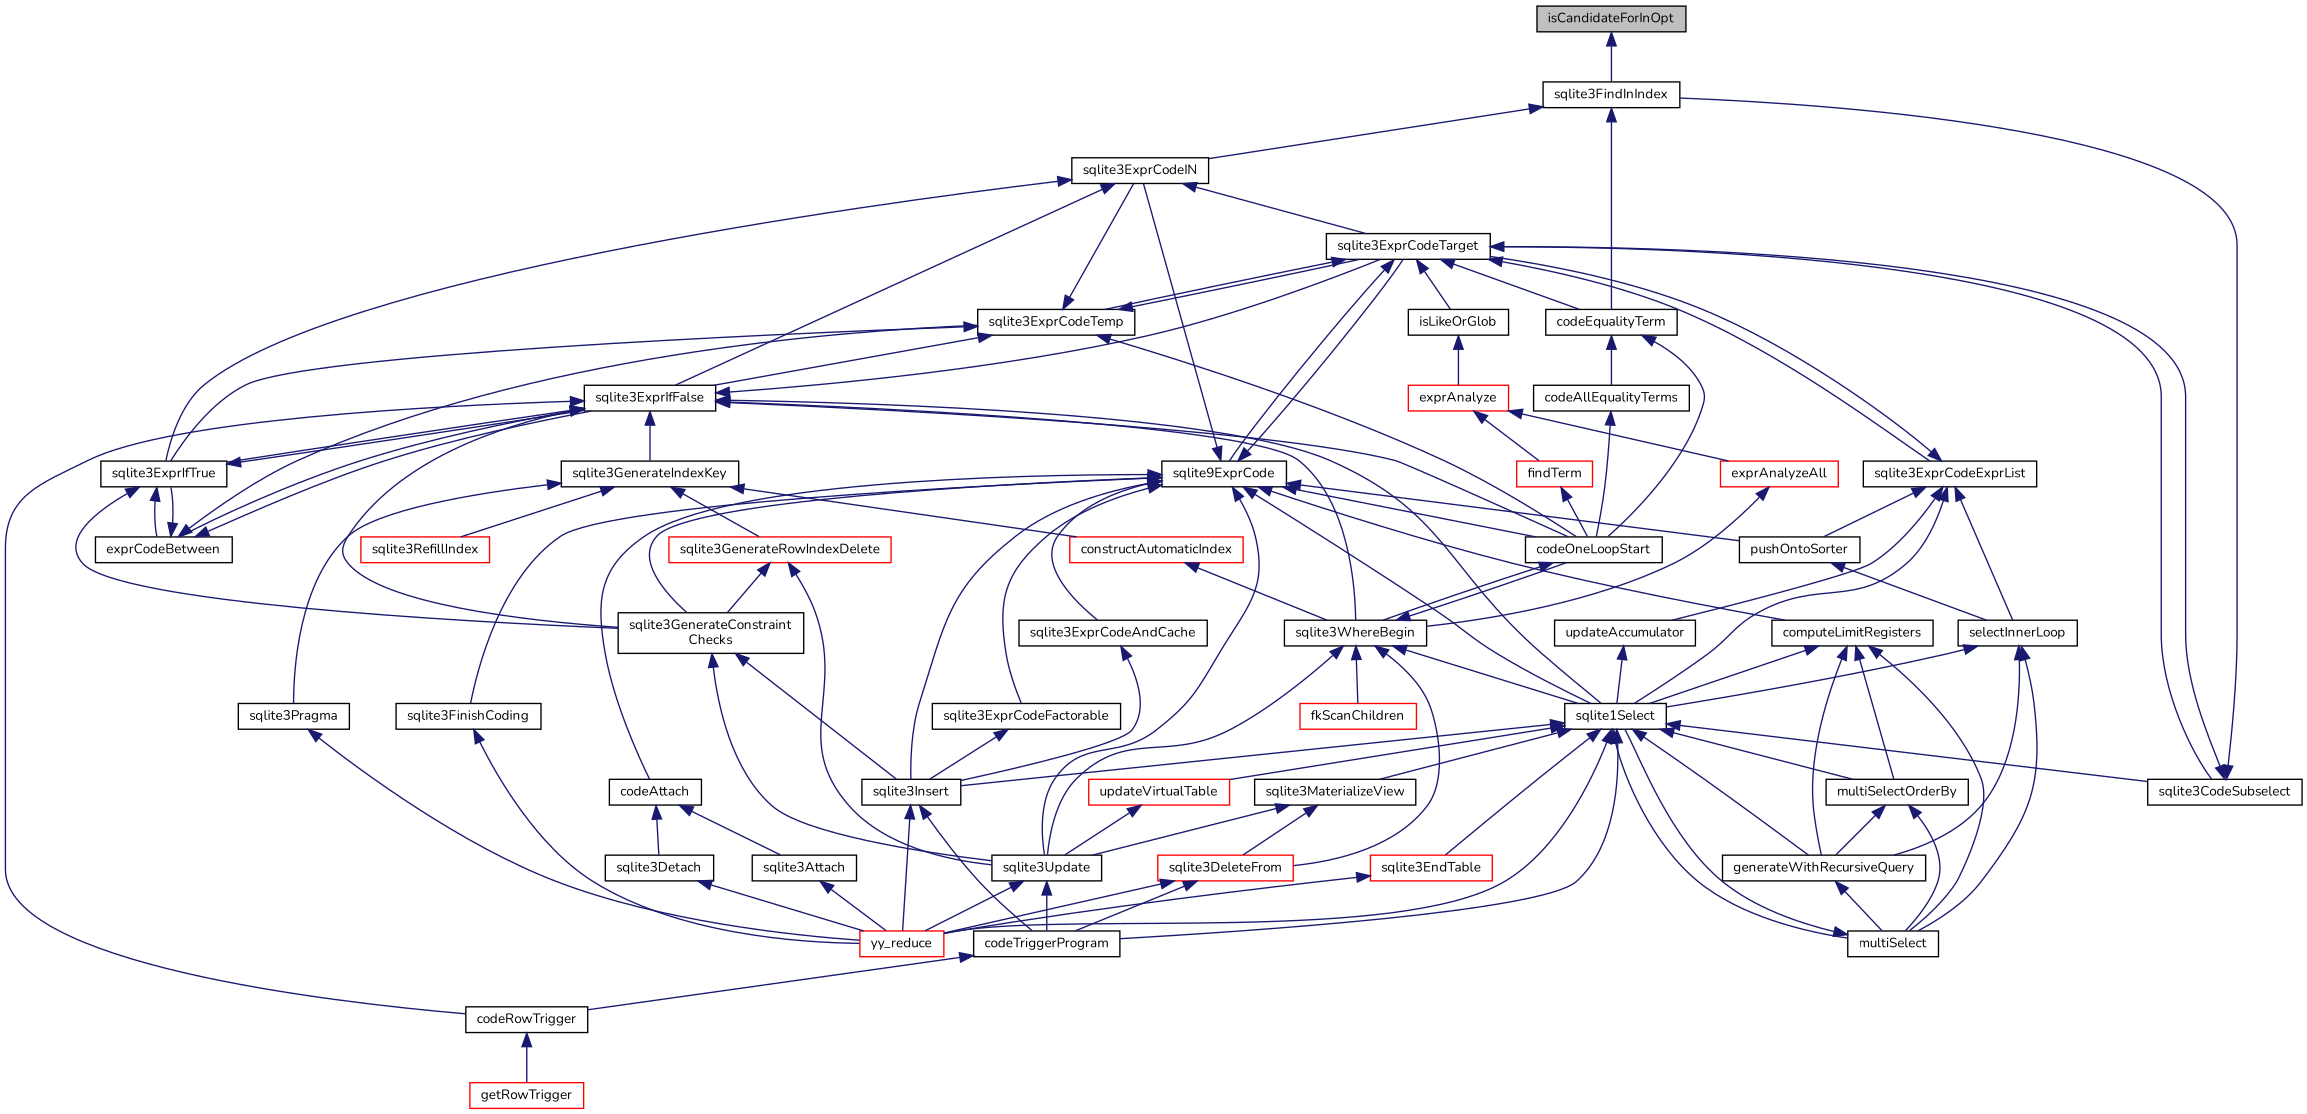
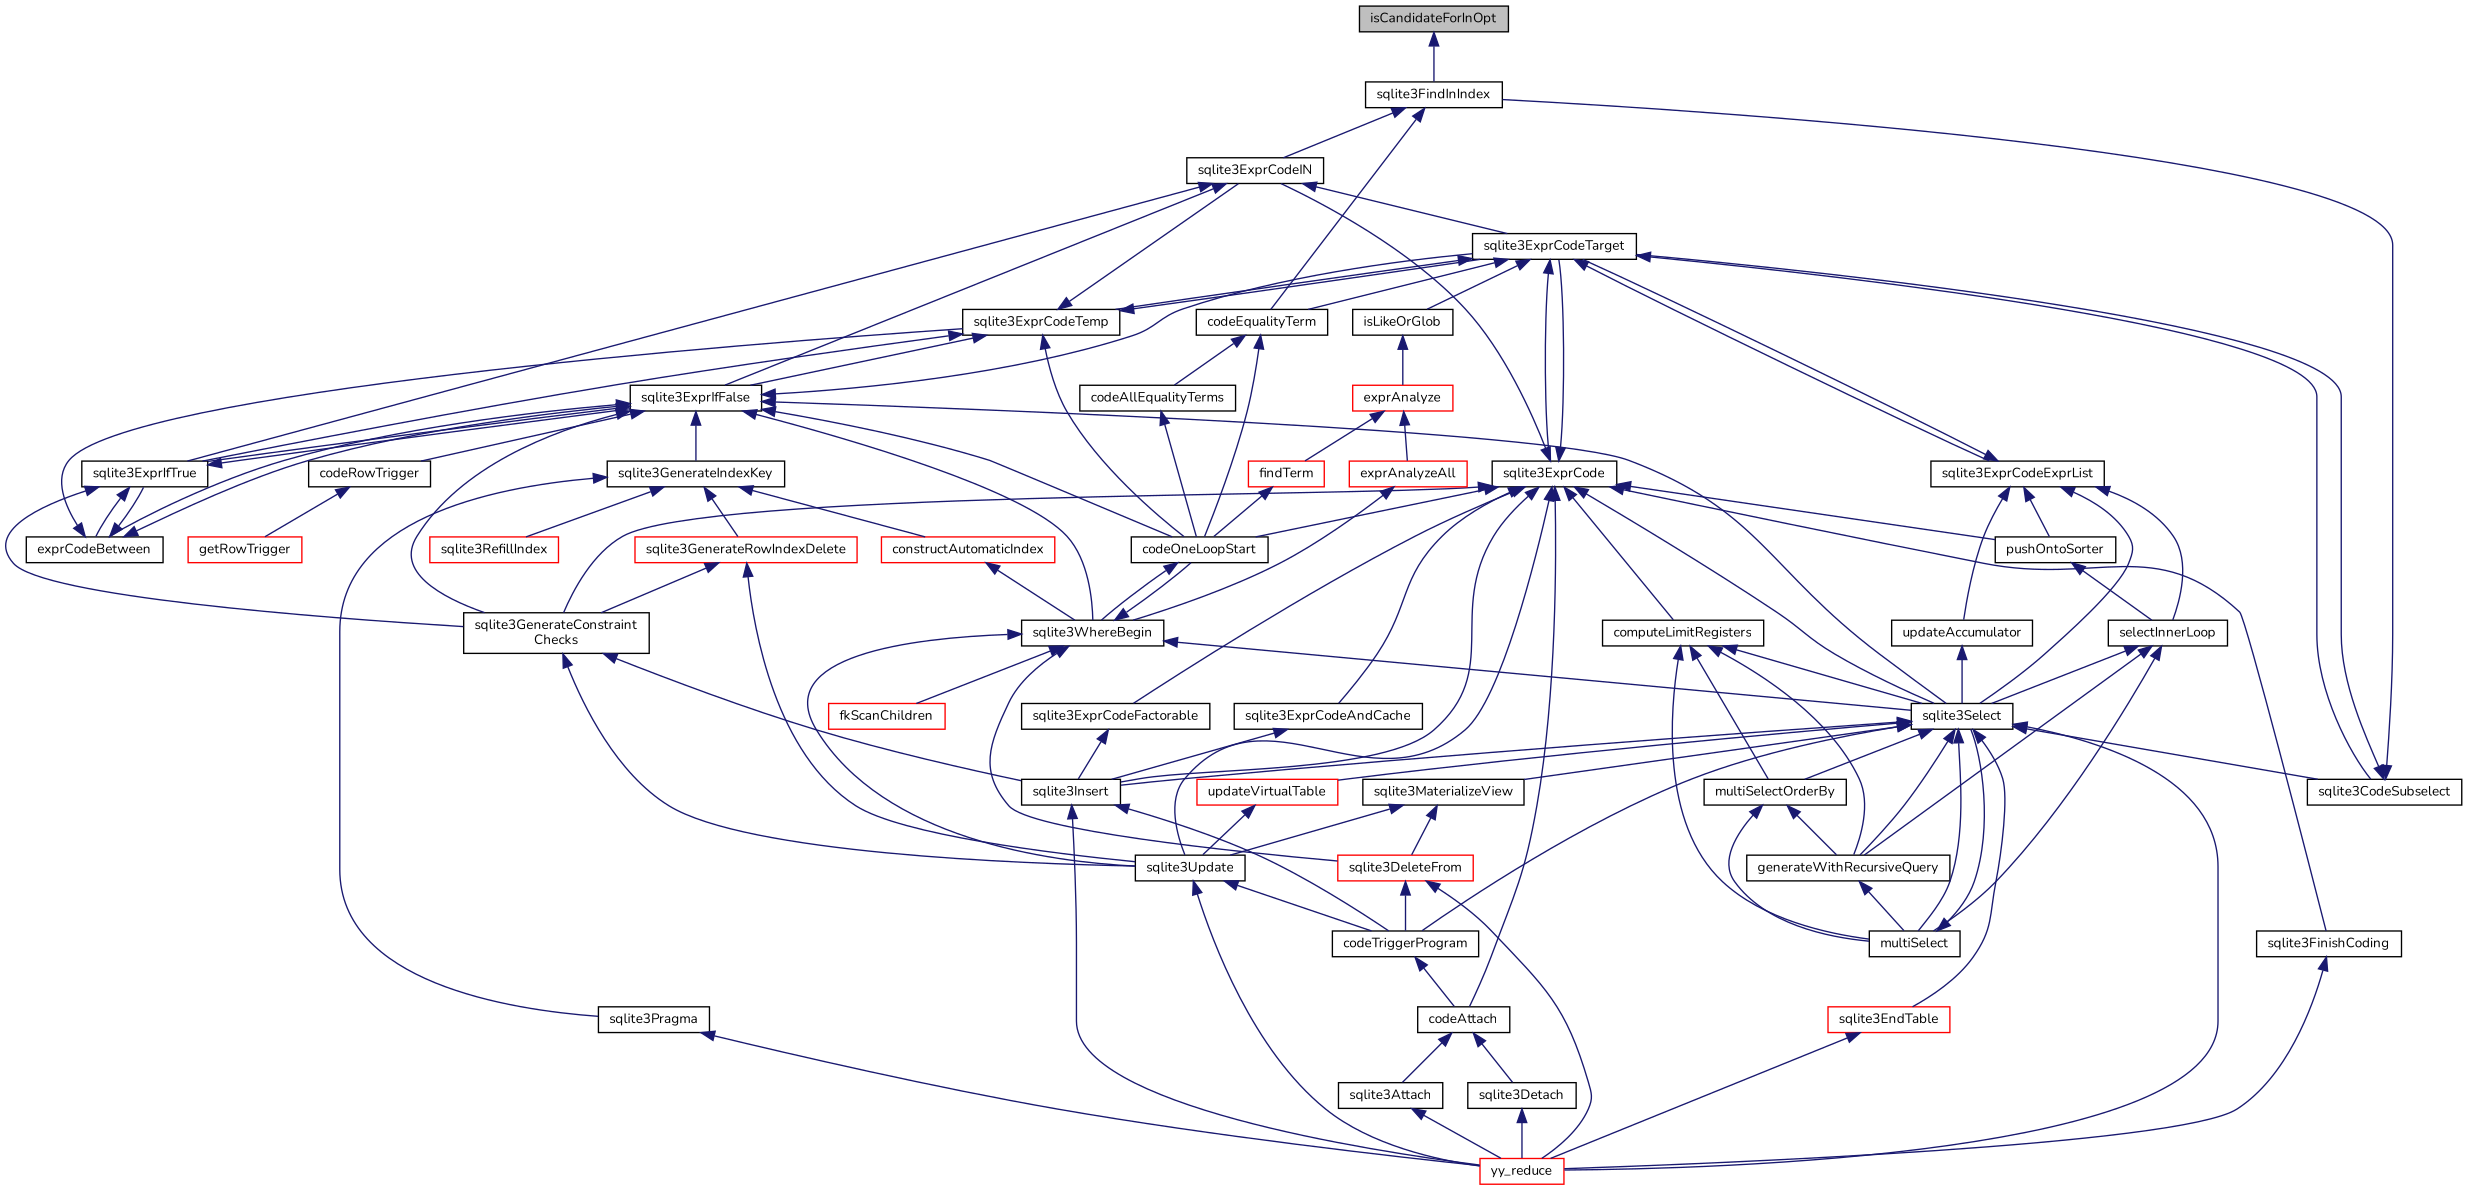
(1224, 474) -> (1554, 474)
(1616, 716) -> (1962, 716)
(774, 984) -> (1439, 987)
